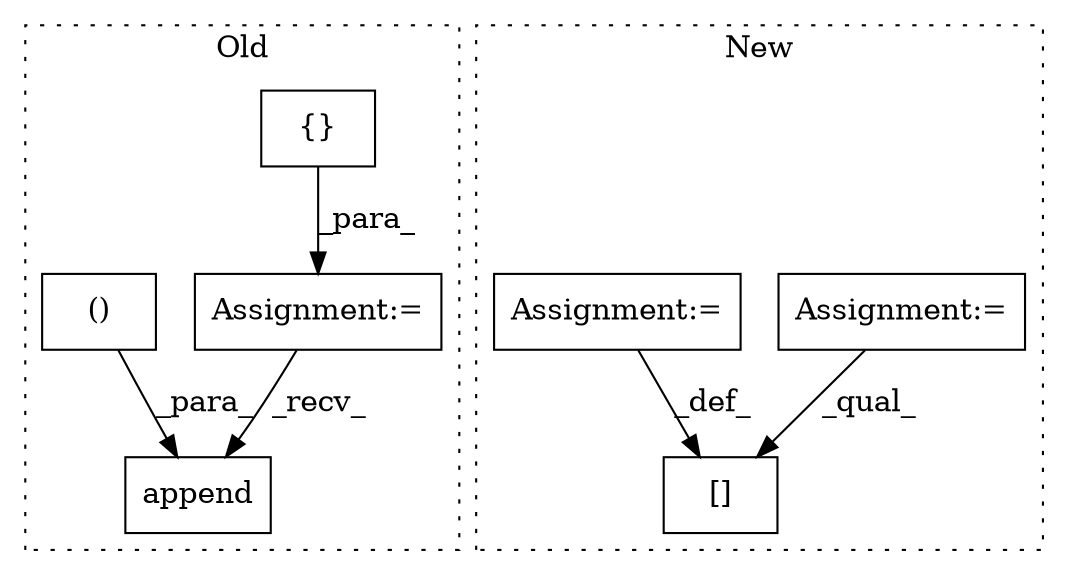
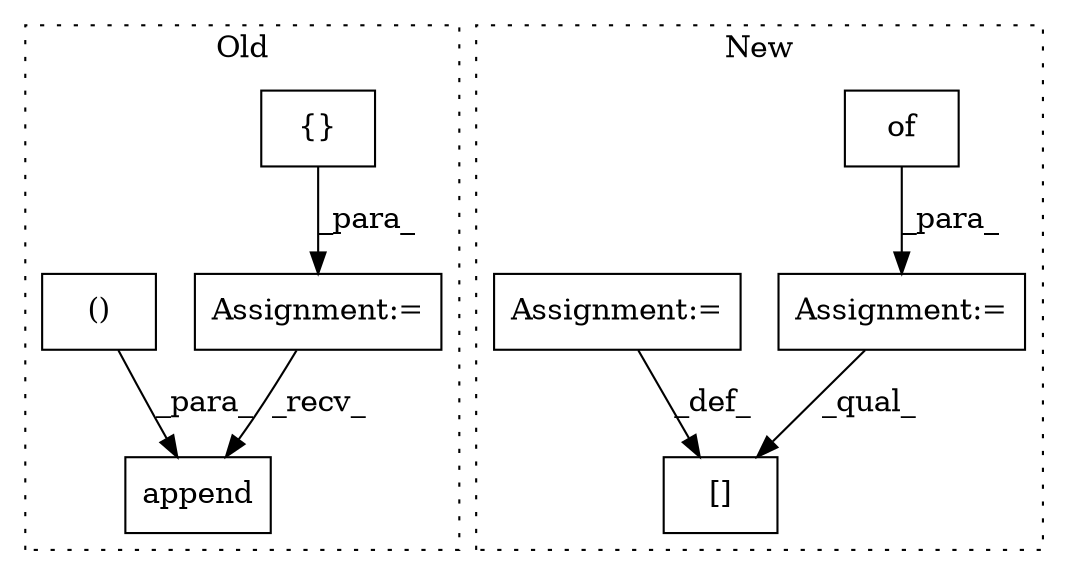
none -> (902, 129)
